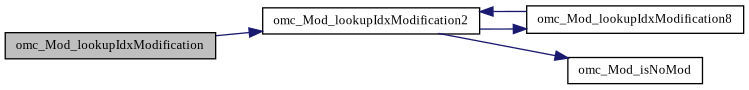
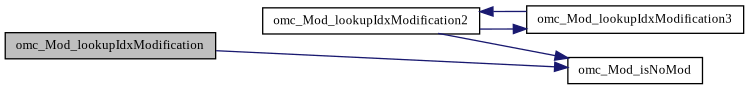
(635, 20) -> (635, 20)
(232, 34) -> (385, 59)
